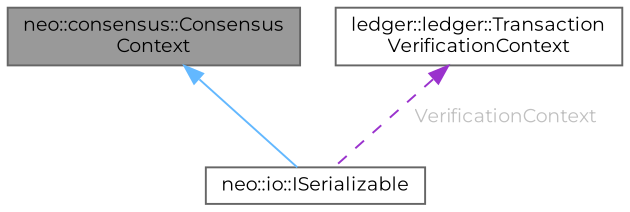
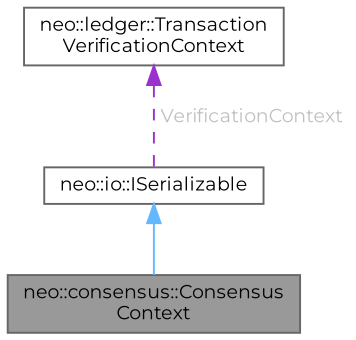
(479, 37) -> (154, 37)
(248, 123) -> (154, 249)
